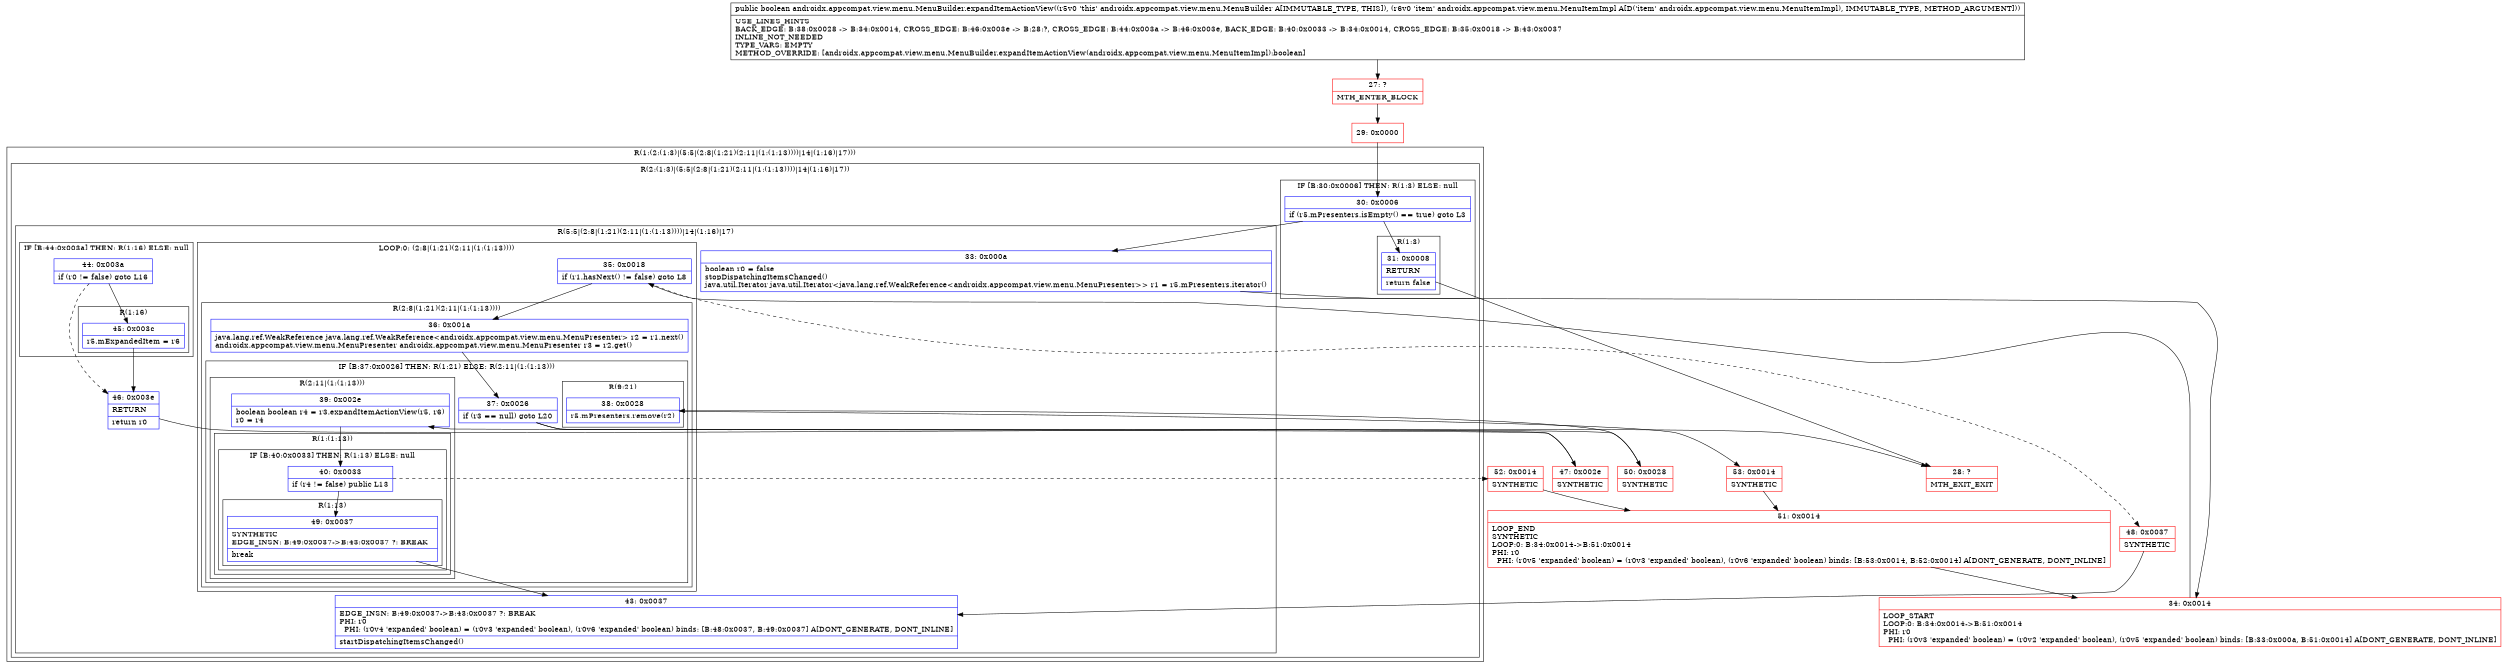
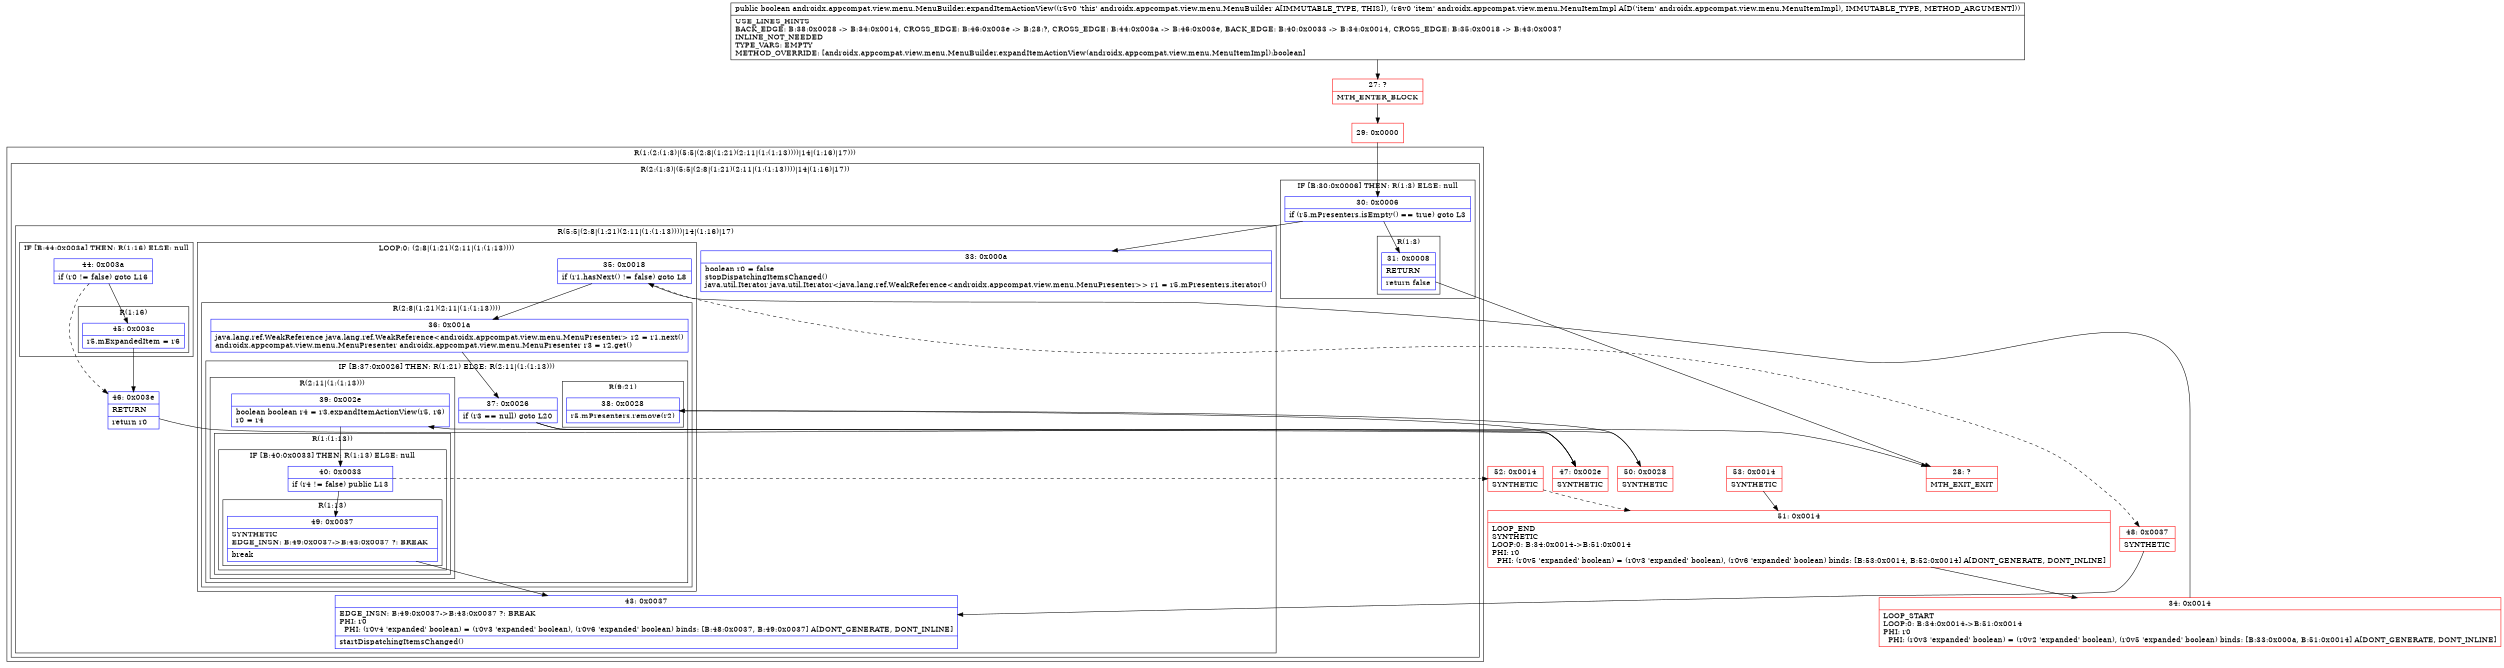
(1867, 299) -> none
(1211, 417) -> (1133, 414)
(1584, 500) -> (1584, 500)
